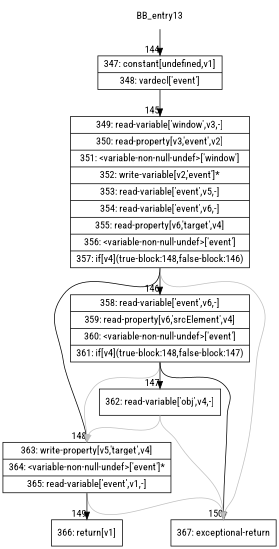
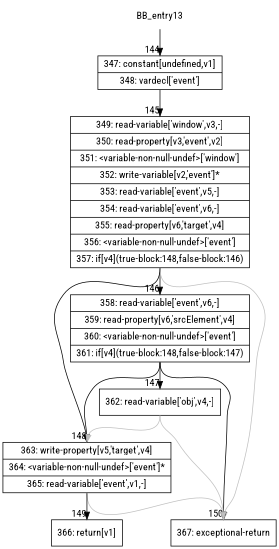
(106, 380) -> (106, 380)
